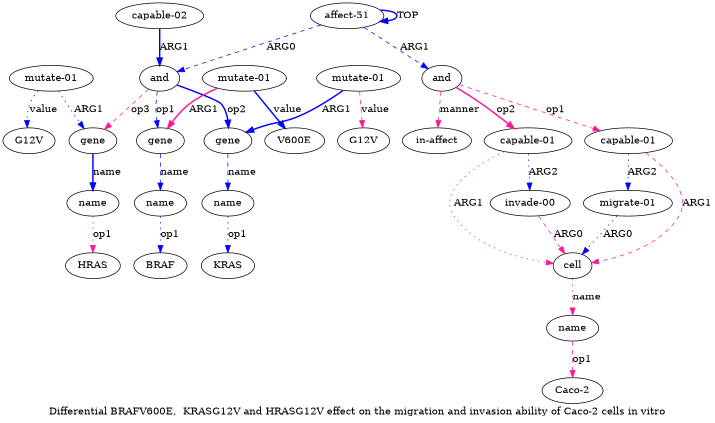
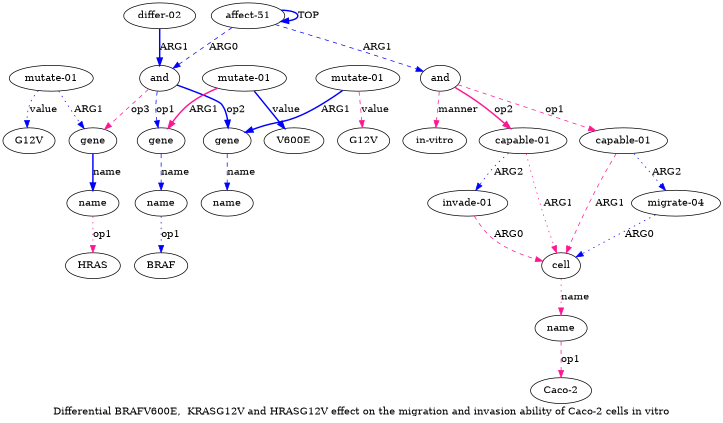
(160, 16) -> (160, 16)
(437, 141) -> (435, 141)
(530, 203) -> (468, 203)
(628, 203) -> (676, 203)
(228, 266) -> none
